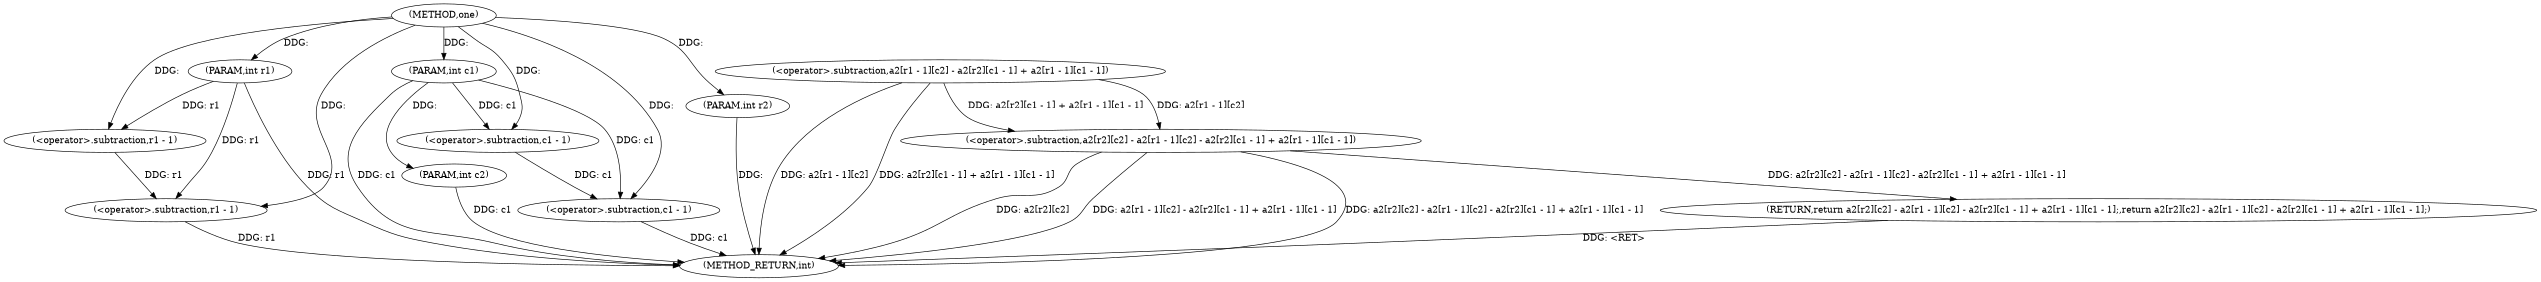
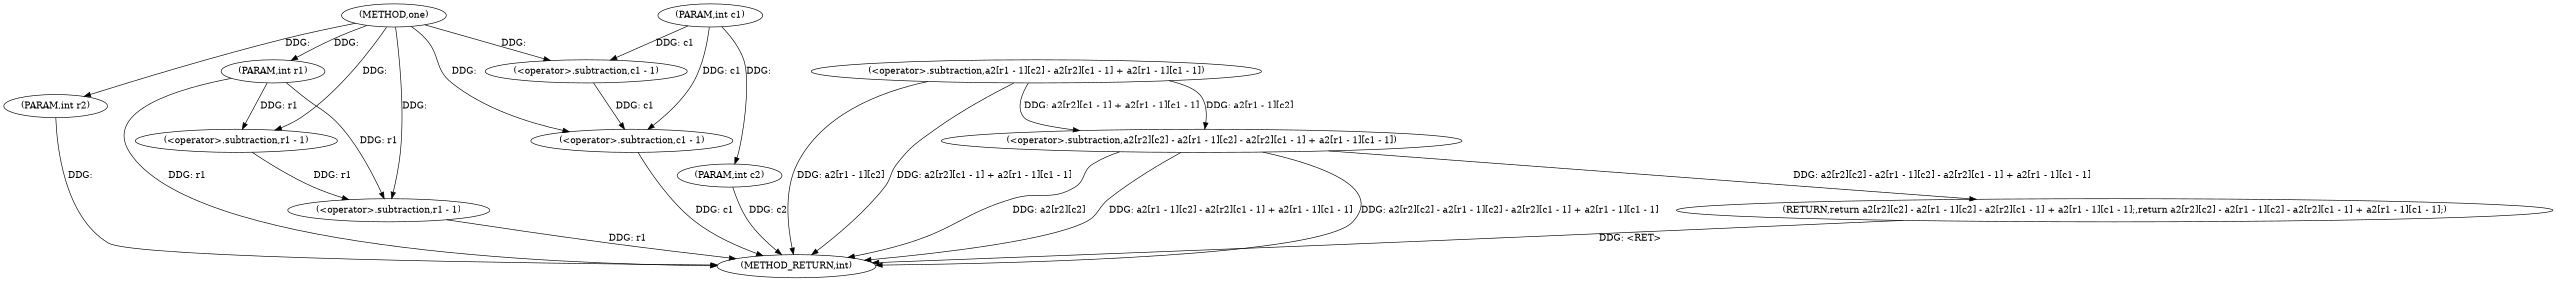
(444, 40) -> none
(493, 210) -> (768, 210)
(441, 234) -> none
